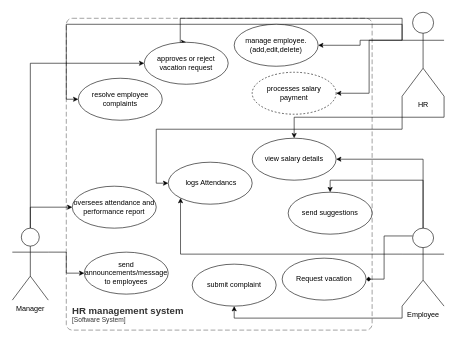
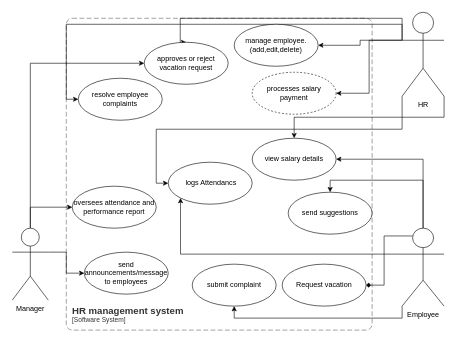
(324, 279) -> (324, 285)
